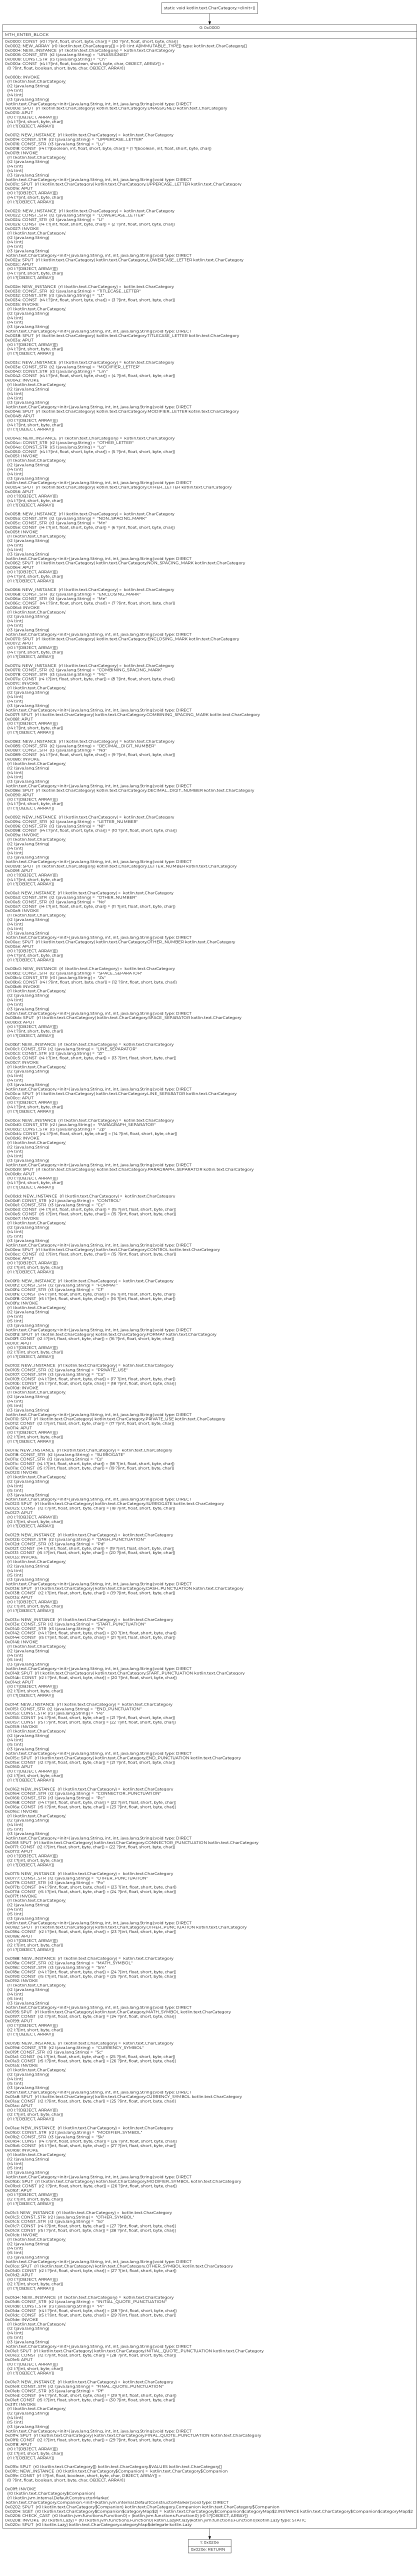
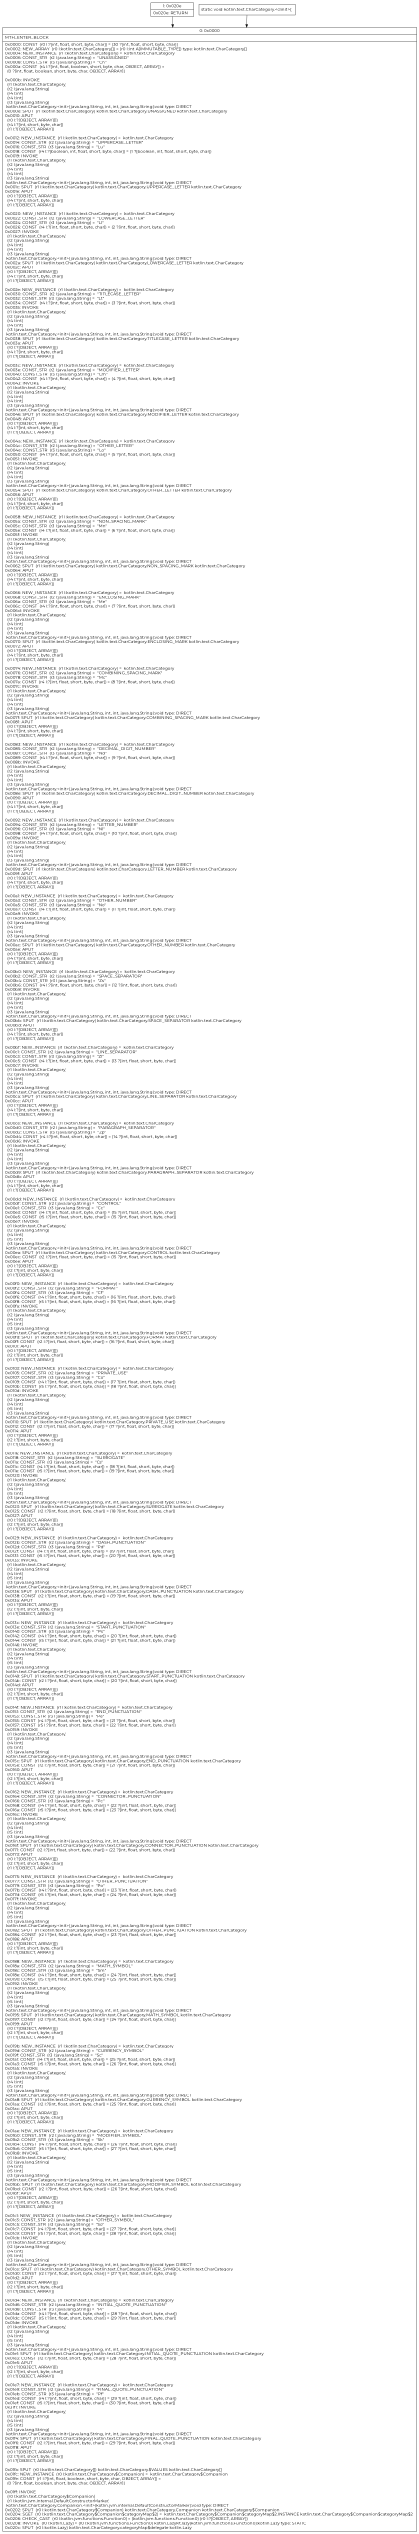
(210, 2532) -> (173, 20)
